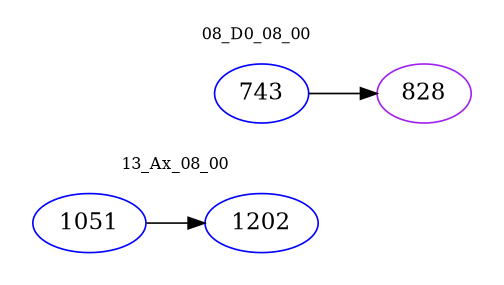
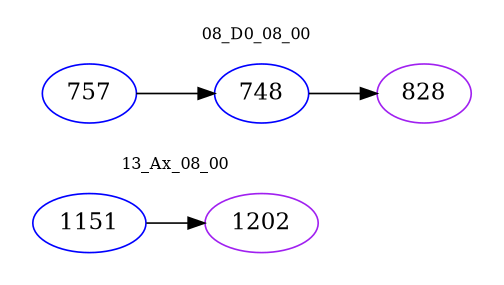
none -> (89, 93)
(262, 93) -> (262, 93)
(89, 223) -> (89, 223)
(262, 223) -> (262, 223)
